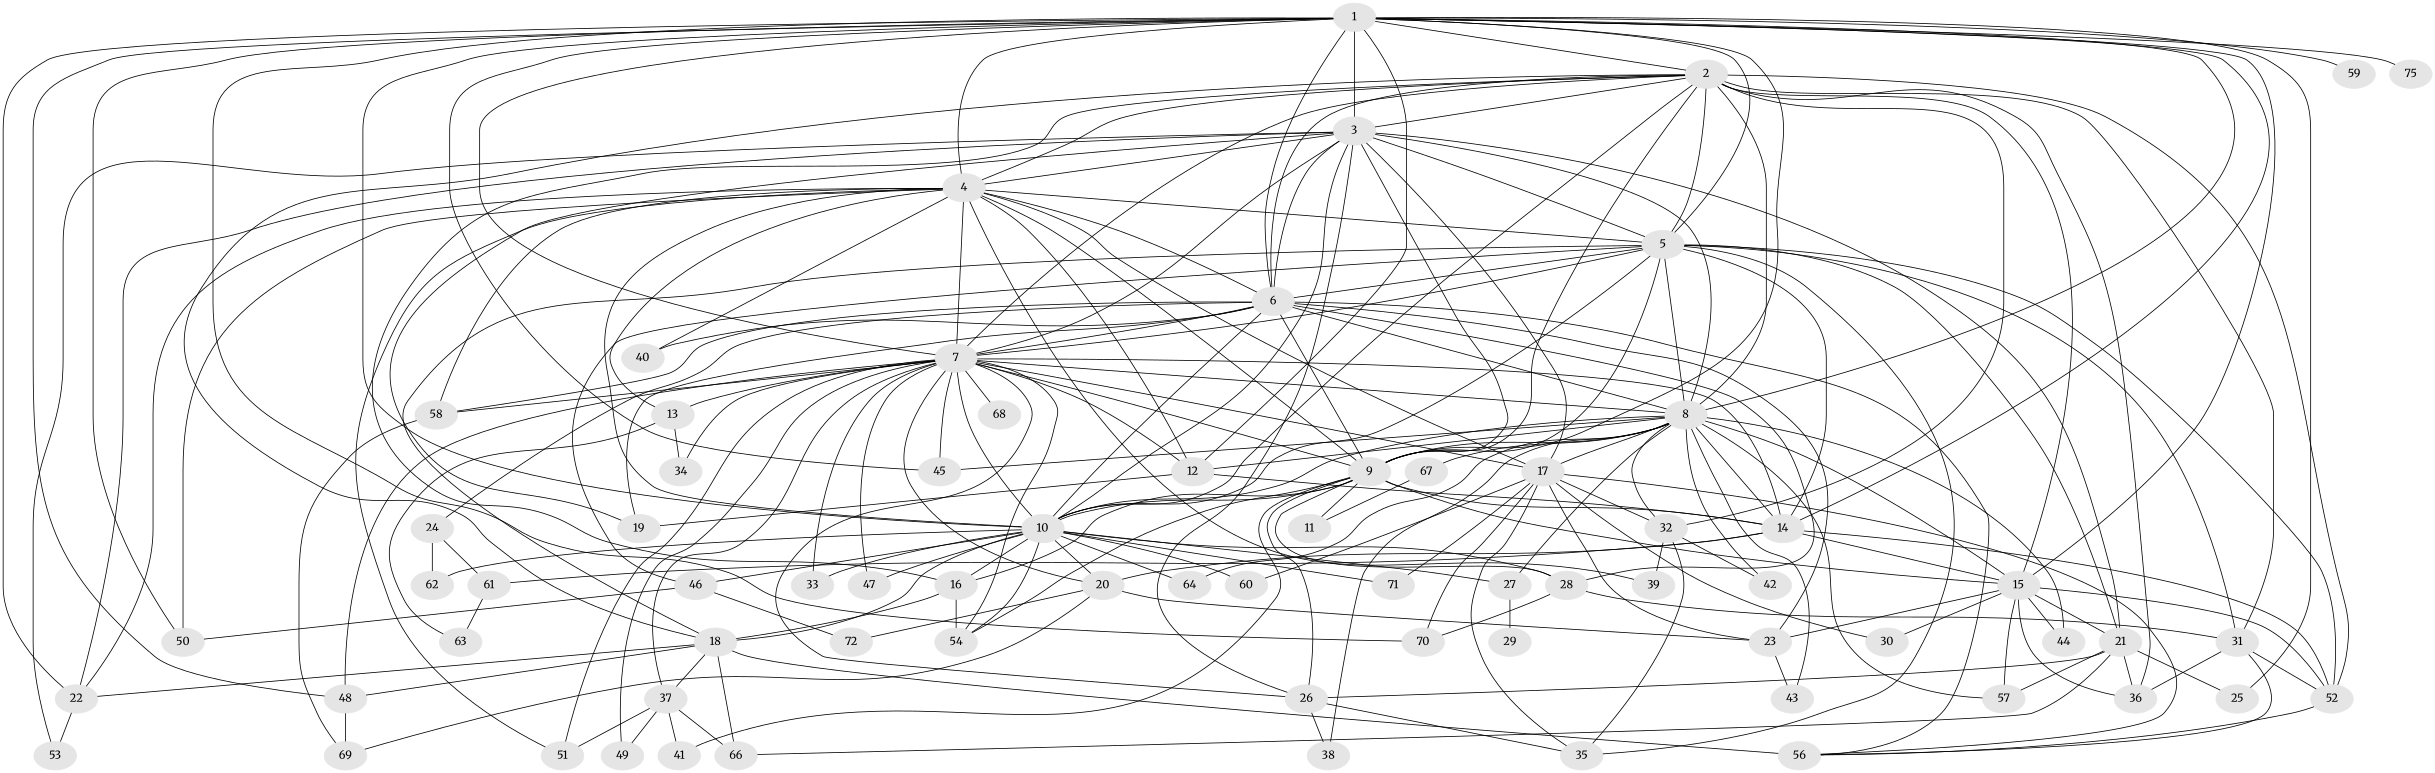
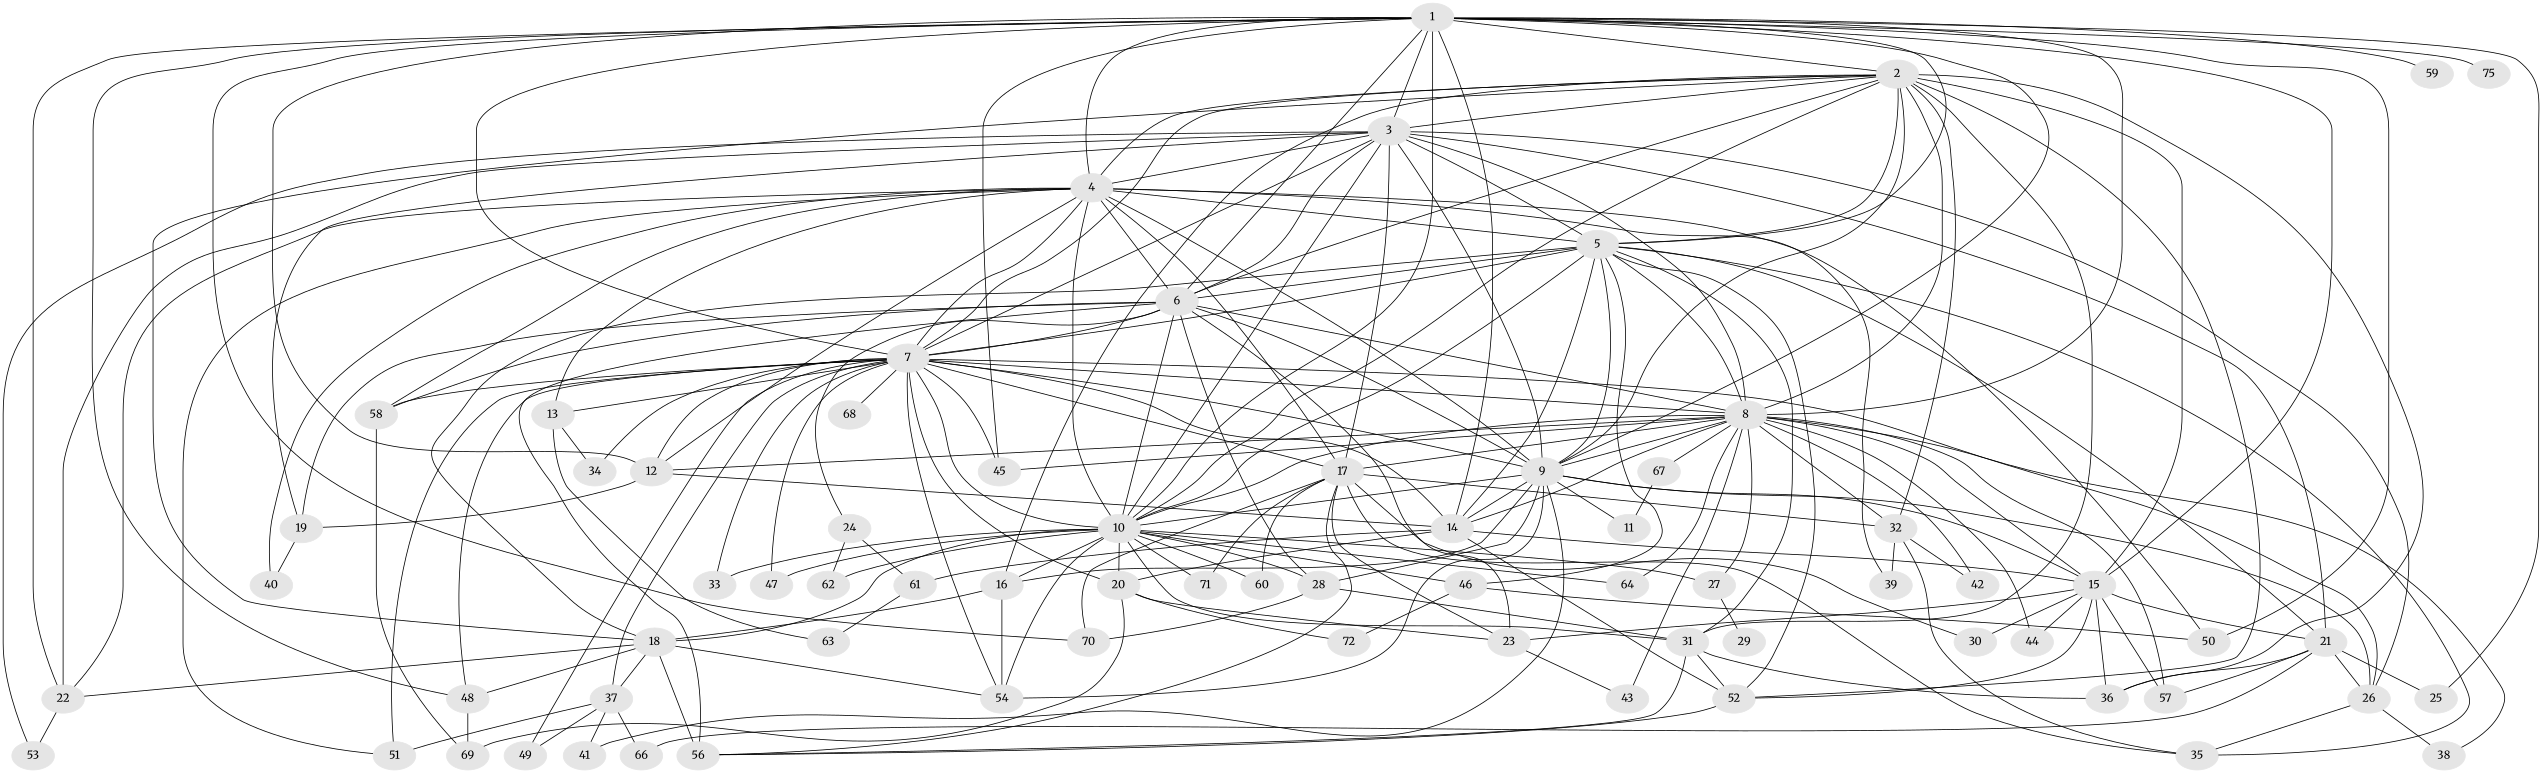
(971, 323) -> (286, 557)
none -> (1411, 626)
(726, 699) -> (828, 671)
